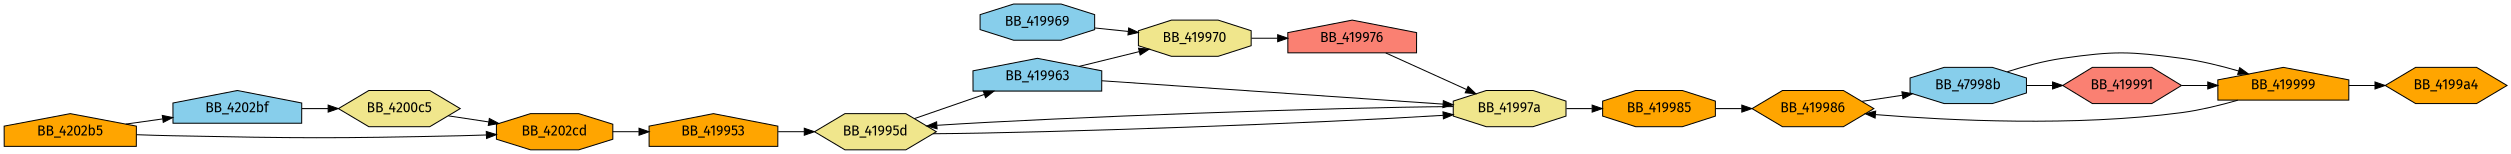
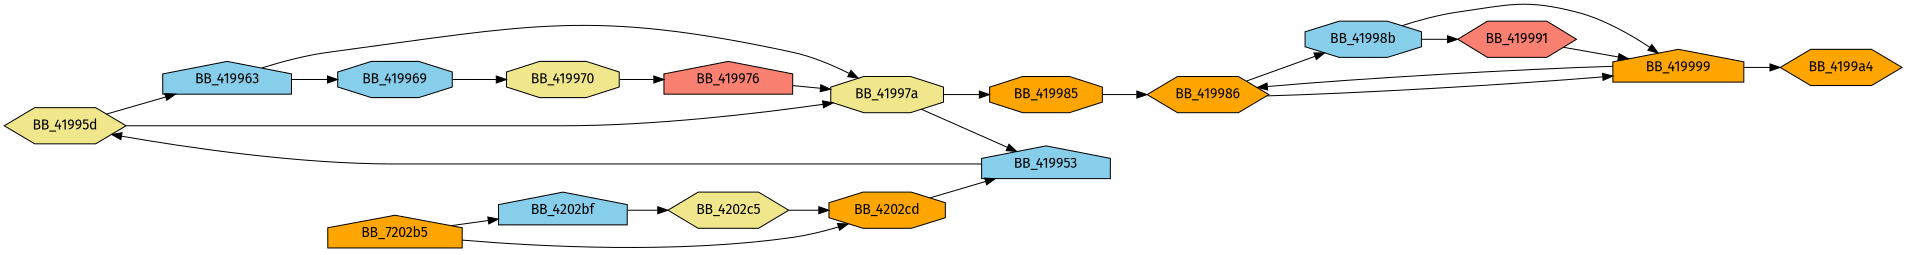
(1109, 59) -> (310, 79)
(1968, 85) -> (1363, 39)
none -> (1435, 88)
(399, 109) -> (728, 210)
(1195, 113) -> (964, 128)
(70, 132) -> (395, 233)
(713, 132) -> (1046, 164)
